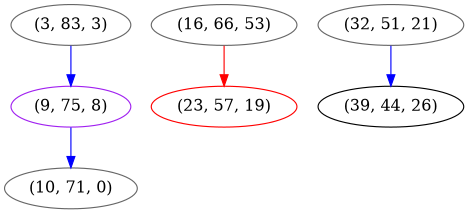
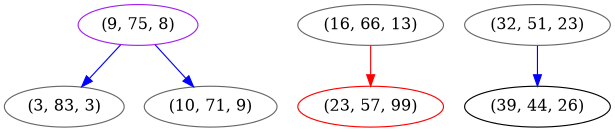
(224, 25) -> (371, 25)
(391, 25) -> (537, 25)
(71, 60) -> (105, 62)
(224, 107) -> (371, 107)
(71, 188) -> (211, 107)
